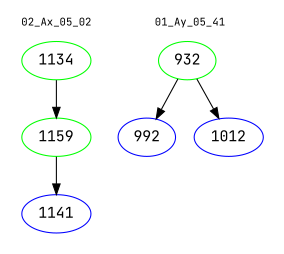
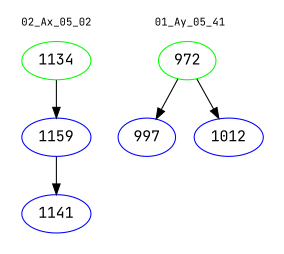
(187, 61) -> (187, 61)
(56, 137) -> (56, 137)
(147, 137) -> (147, 137)
